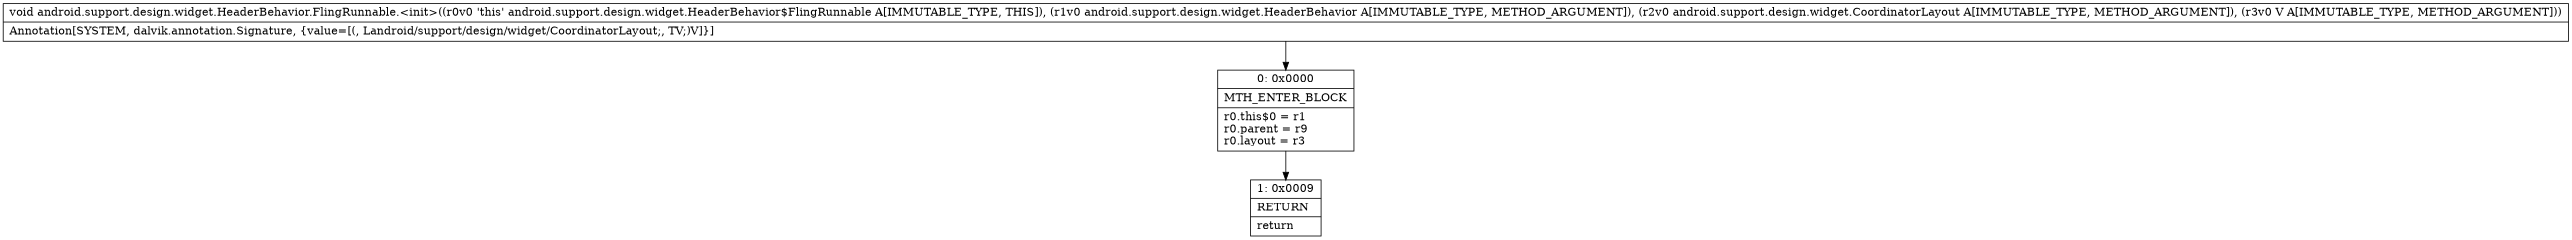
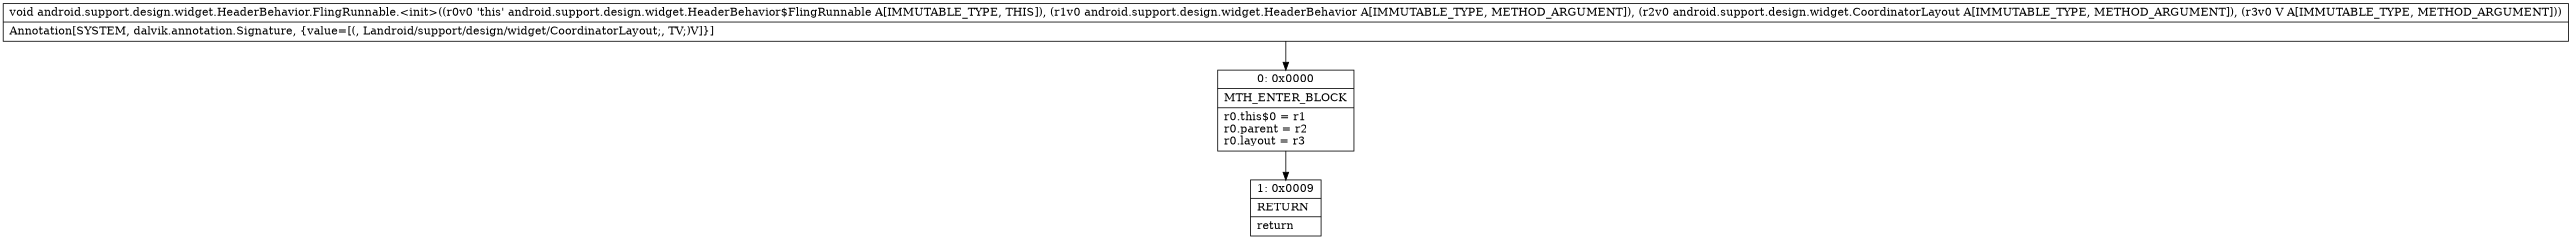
(1266, 129) -> (1266, 129)
